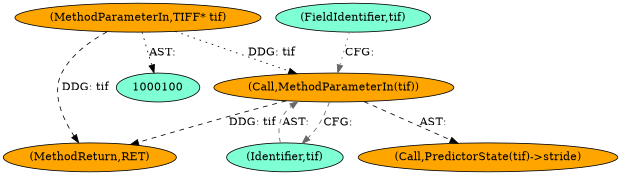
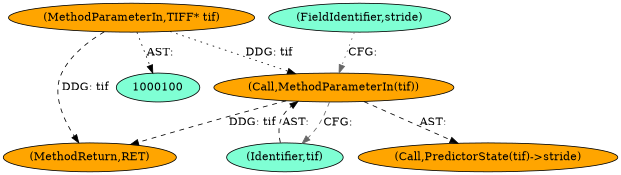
(353, 18) -> (360, 18)
(280, 123) -> (280, 123)
